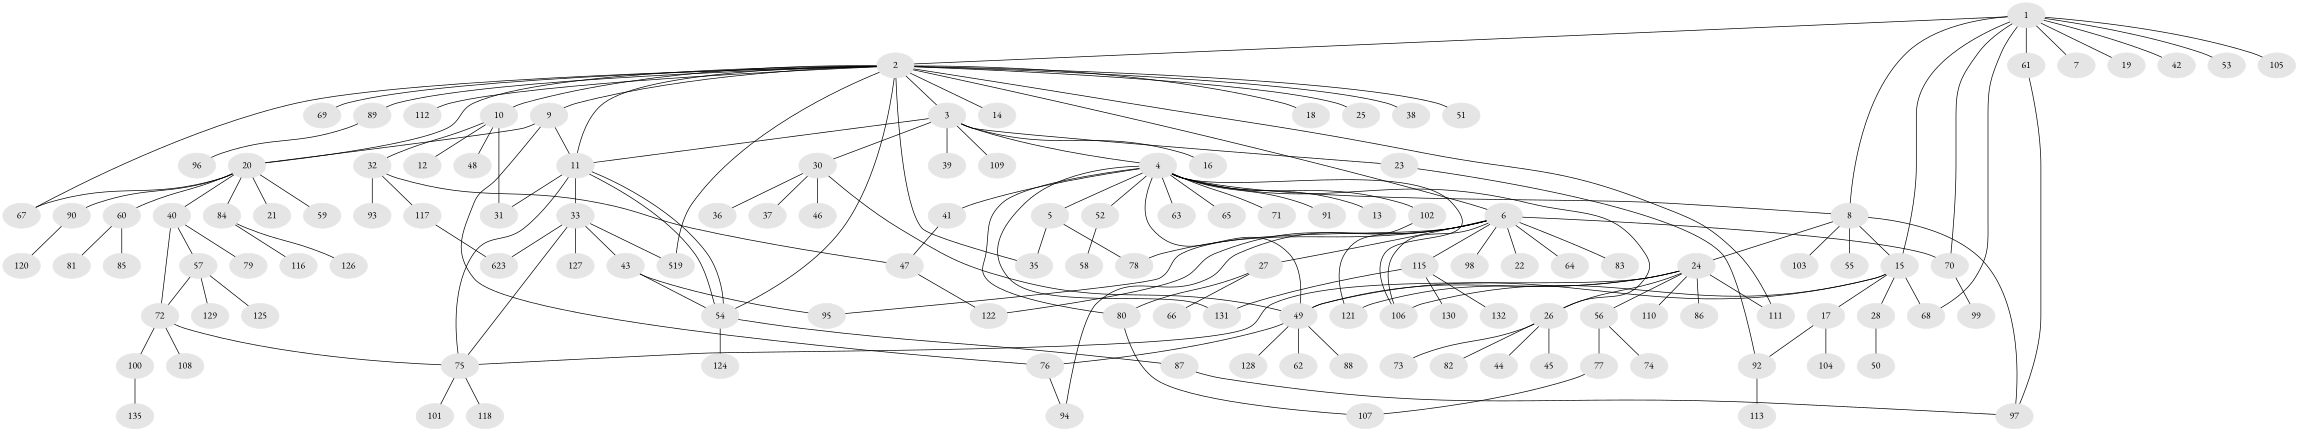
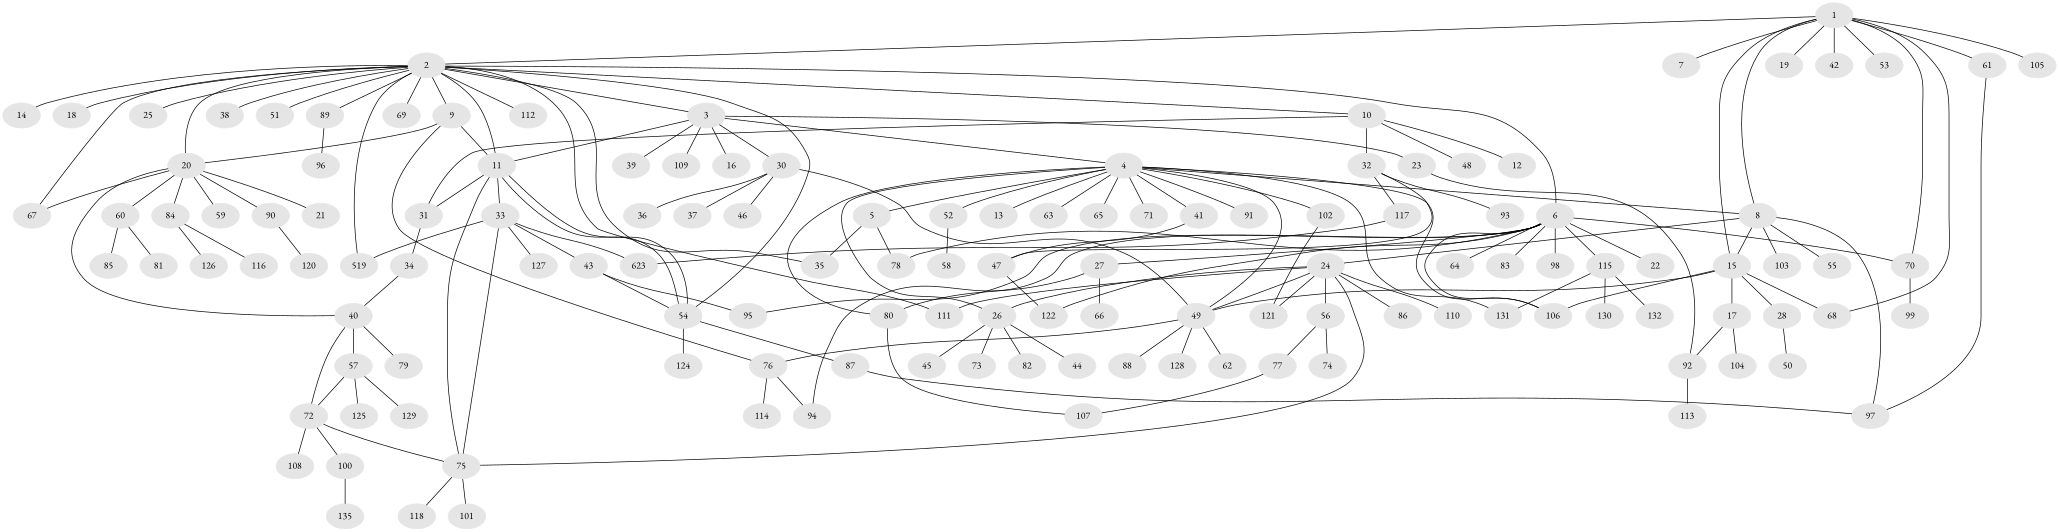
none -> (409, 266)
none -> (762, 416)
